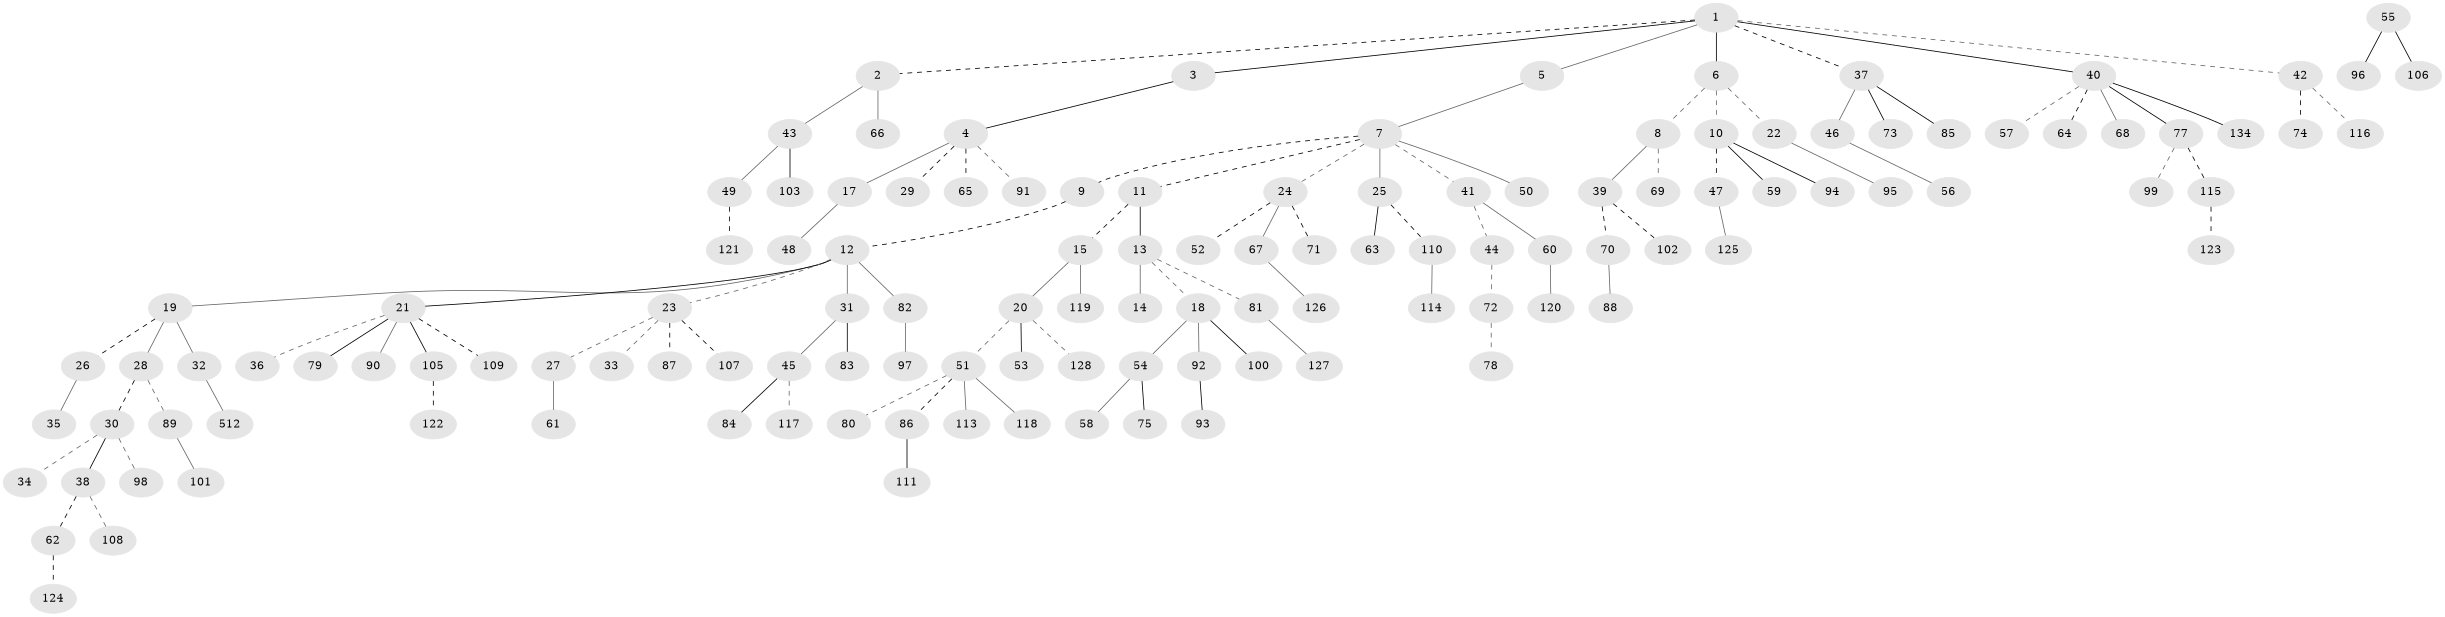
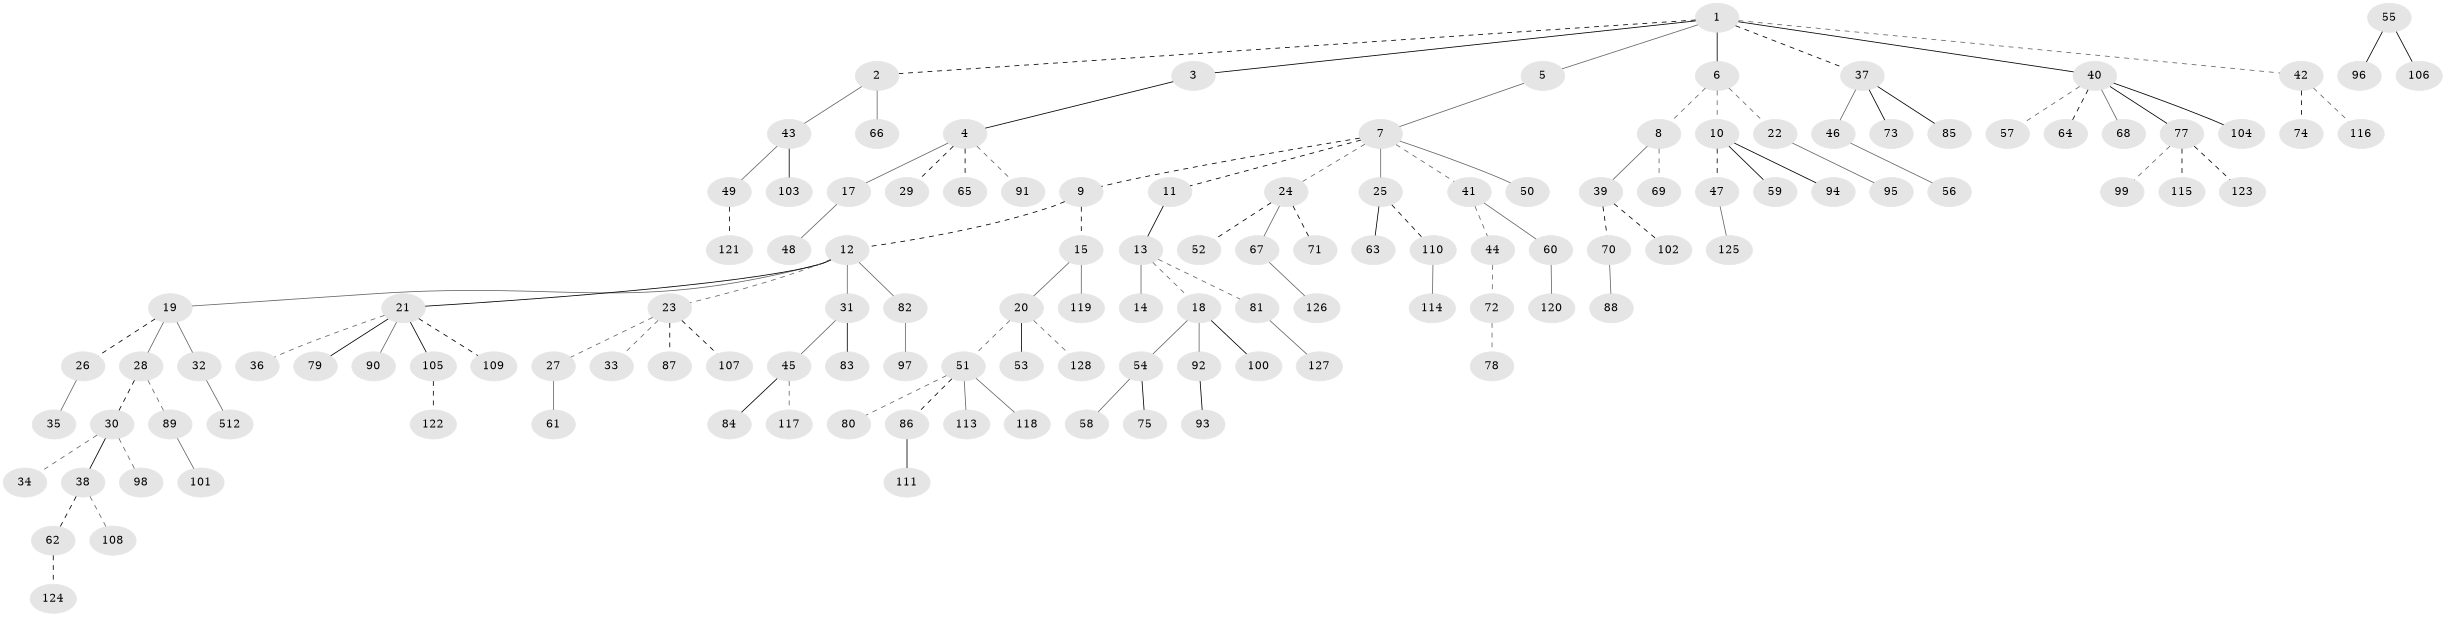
(2241, 134) -> (2242, 134)
(1110, 221) -> (1081, 221)
(2211, 221) -> (2212, 163)
